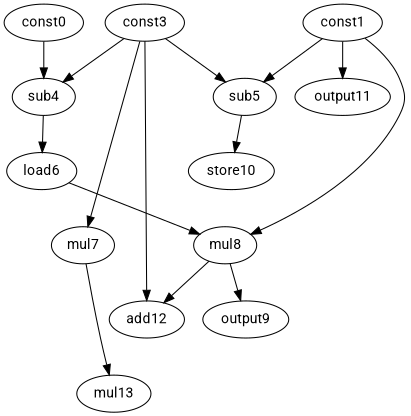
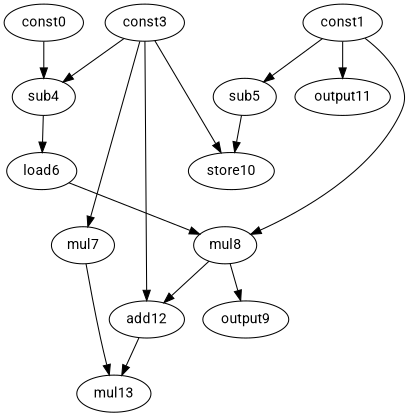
(191, 57) -> (185, 92)
none -> (133, 352)
